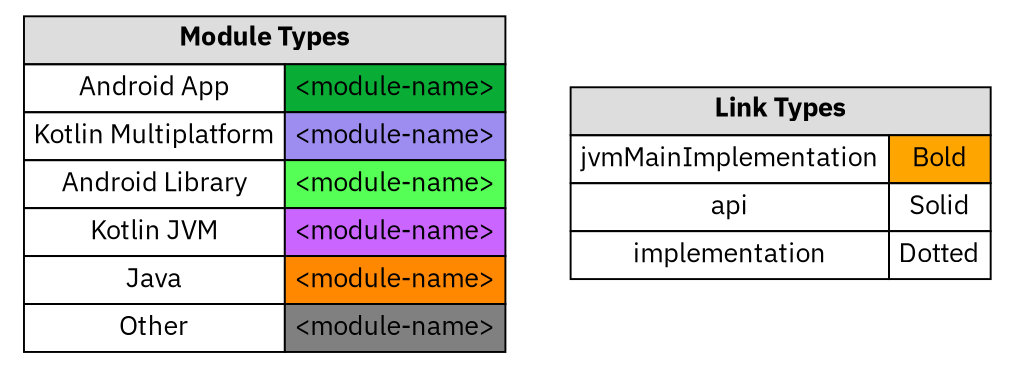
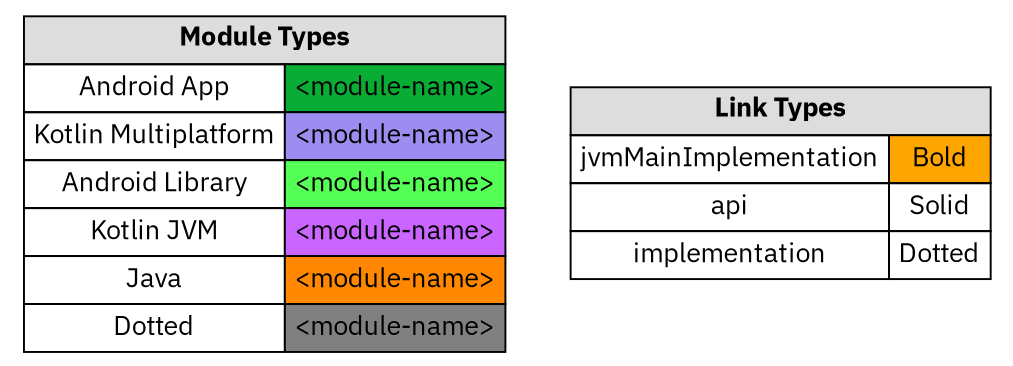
(154, 327) -> (154, 327)
